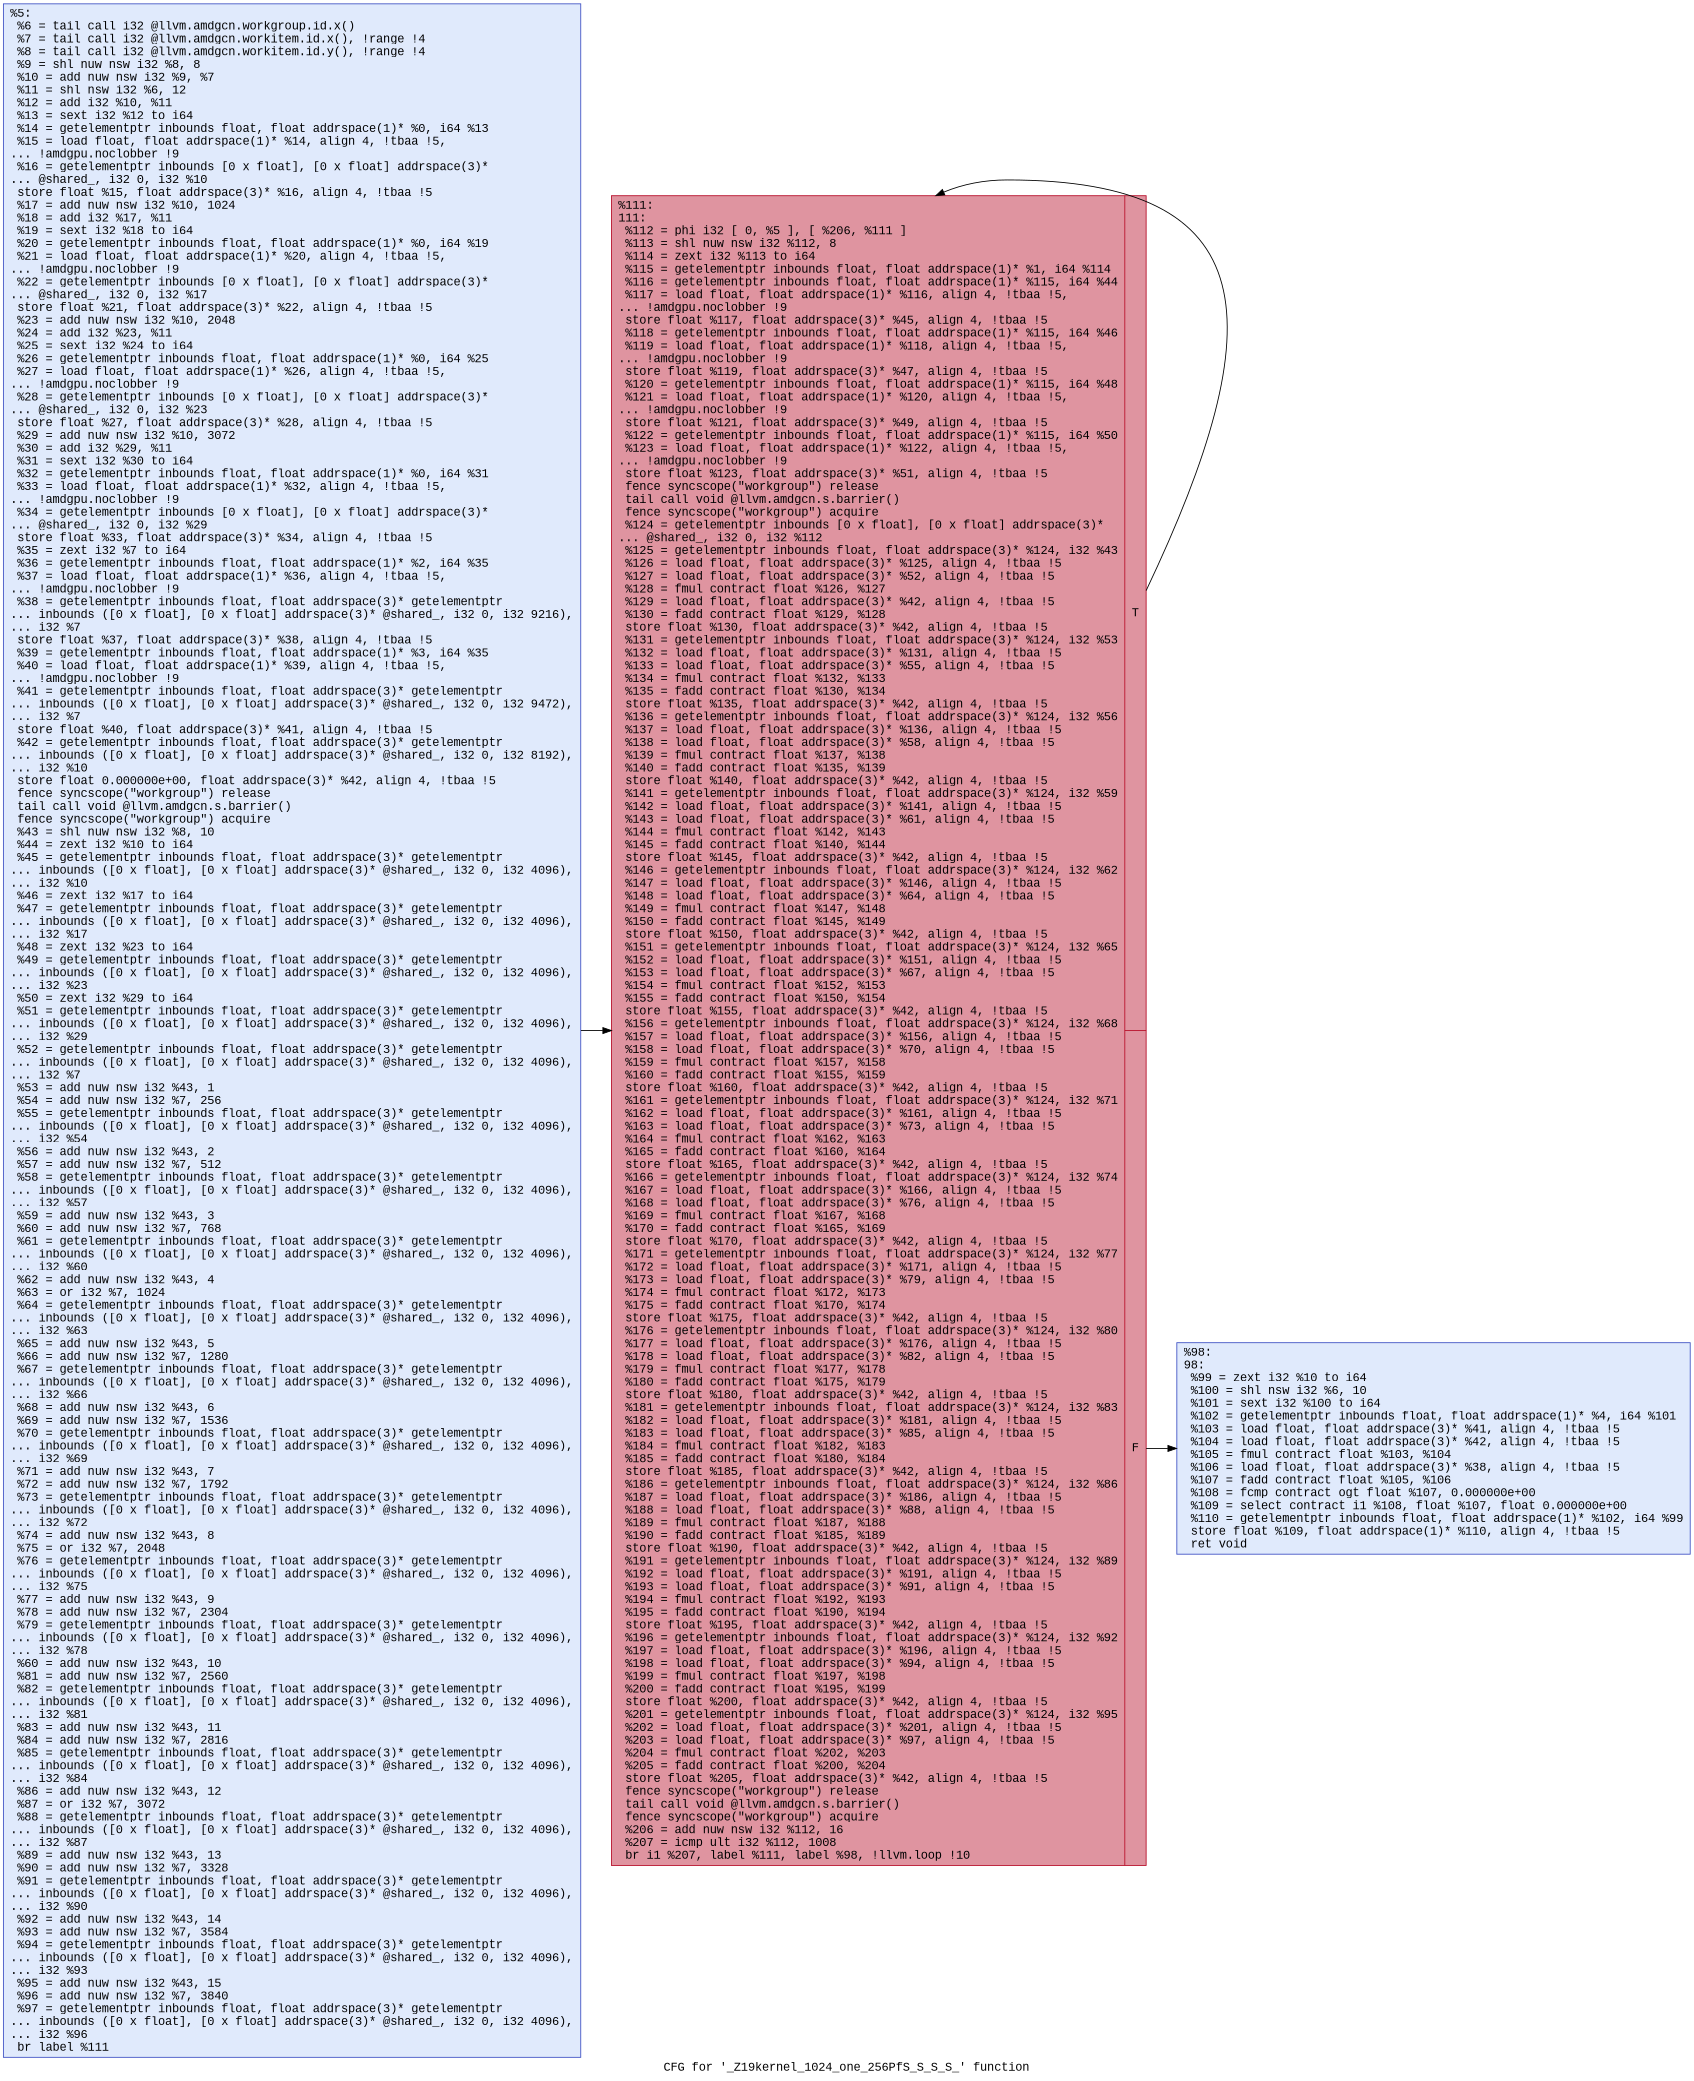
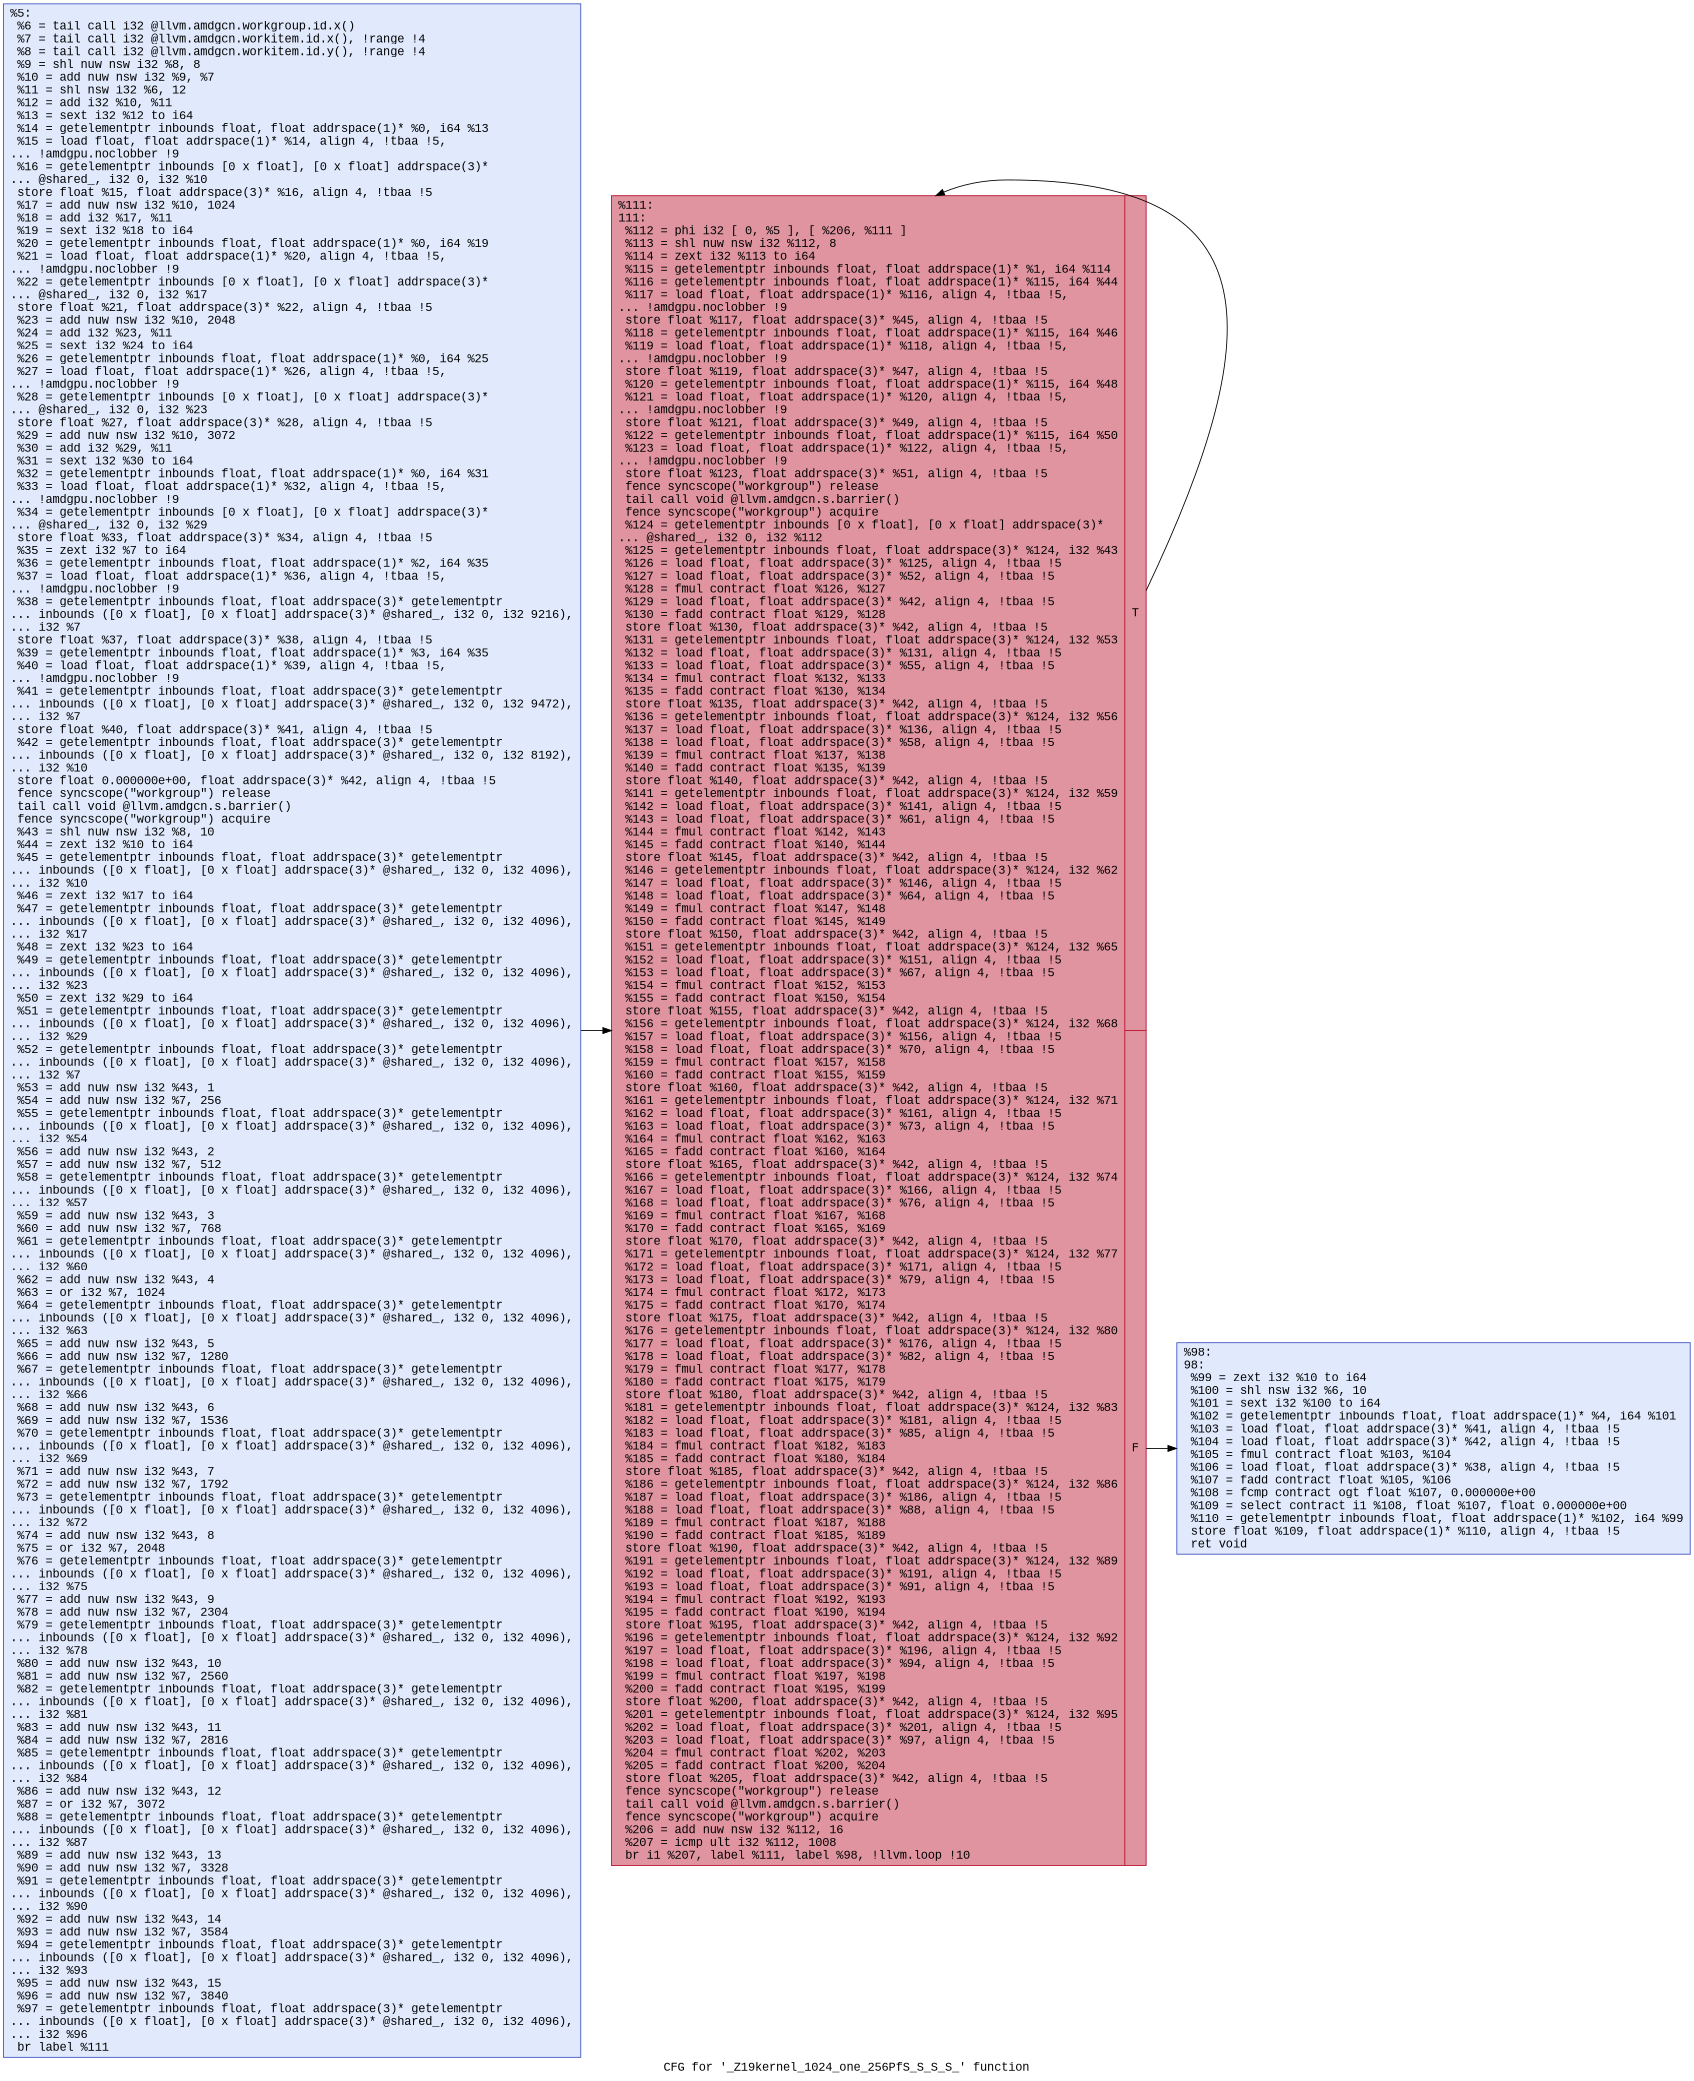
(116, 1663) -> (116, 1663)
